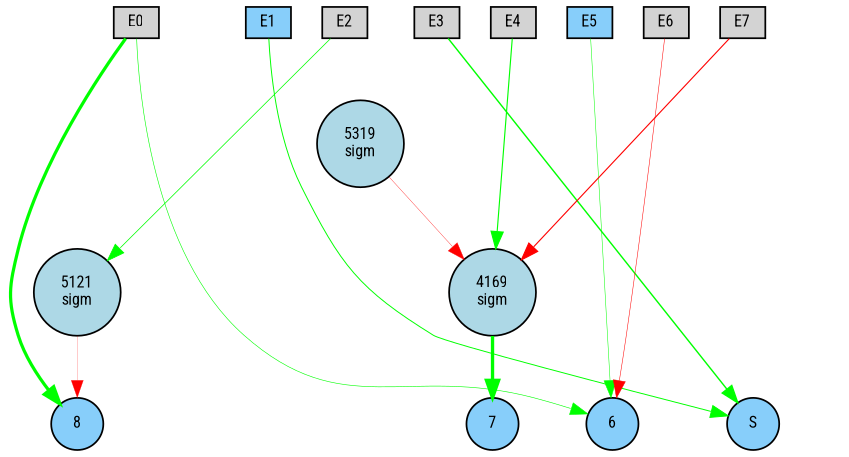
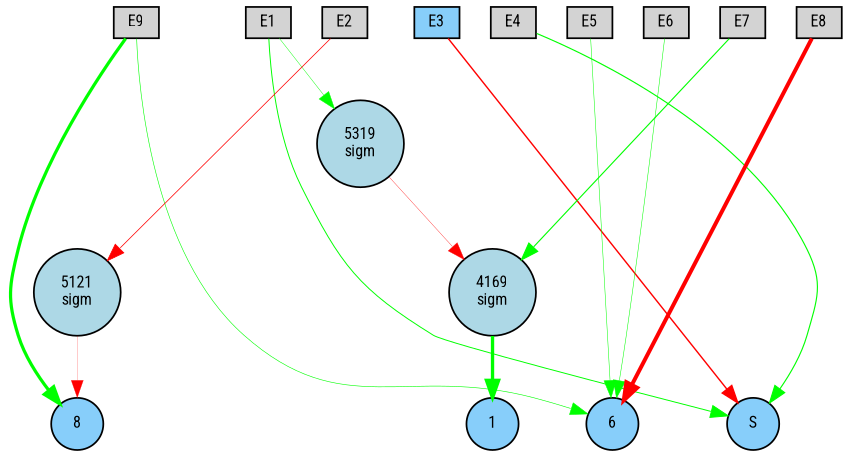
(136, 23) -> (136, 23)
(268, 23) -> (268, 23)
(437, 23) -> (437, 23)
(590, 23) -> (590, 23)
none -> (819, 23)
none -> (295, 58)
(505, 135) -> (755, 177)
(225, 143) -> (225, 143)
(631, 143) -> (631, 143)
(643, 210) -> (643, 210)
(588, 214) -> (588, 214)
(493, 424) -> (493, 424)
